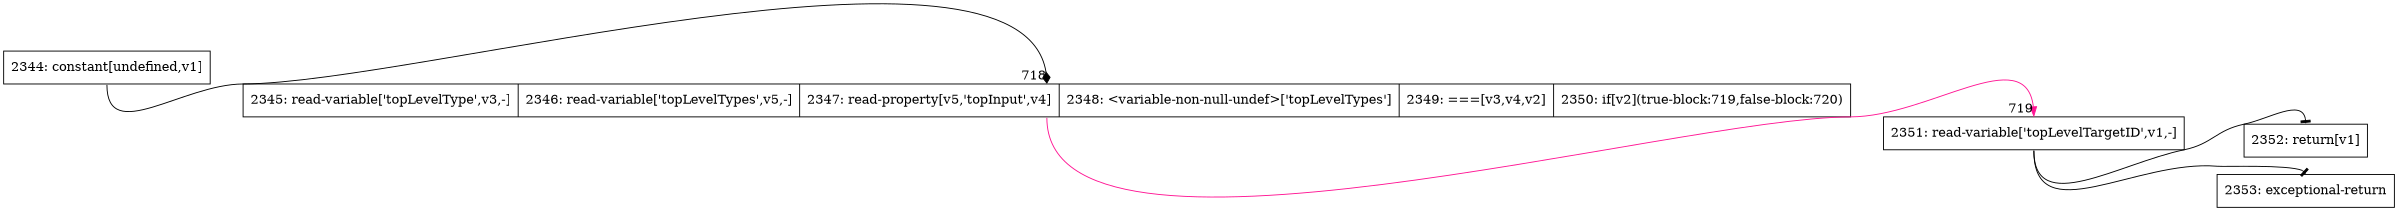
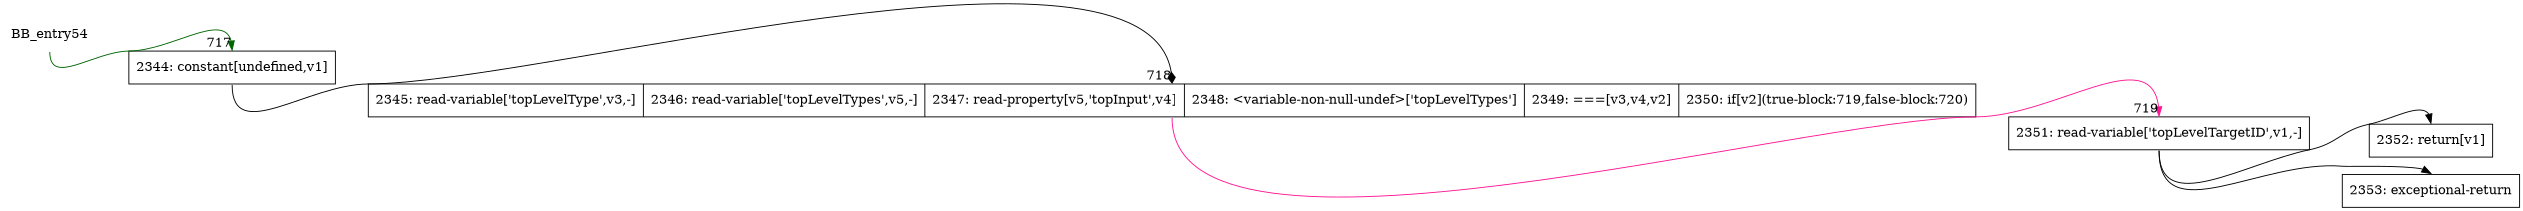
none -> (50, 35)
(2164, 155) -> (2286, 156)
(2155, 172) -> (2278, 173)
